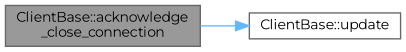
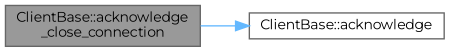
(325, 26) -> (347, 26)
